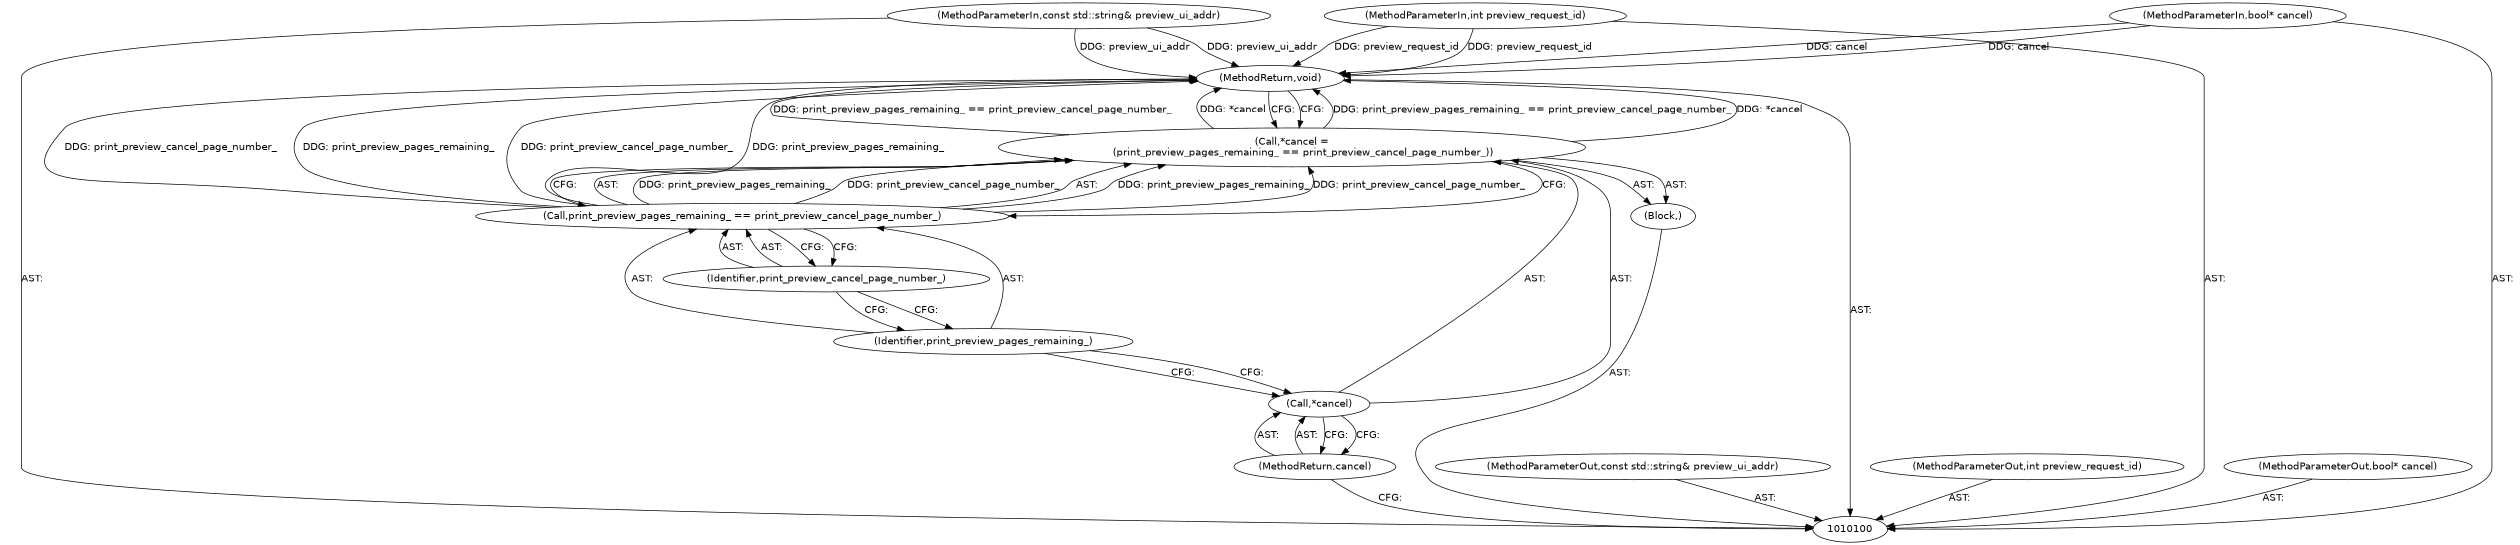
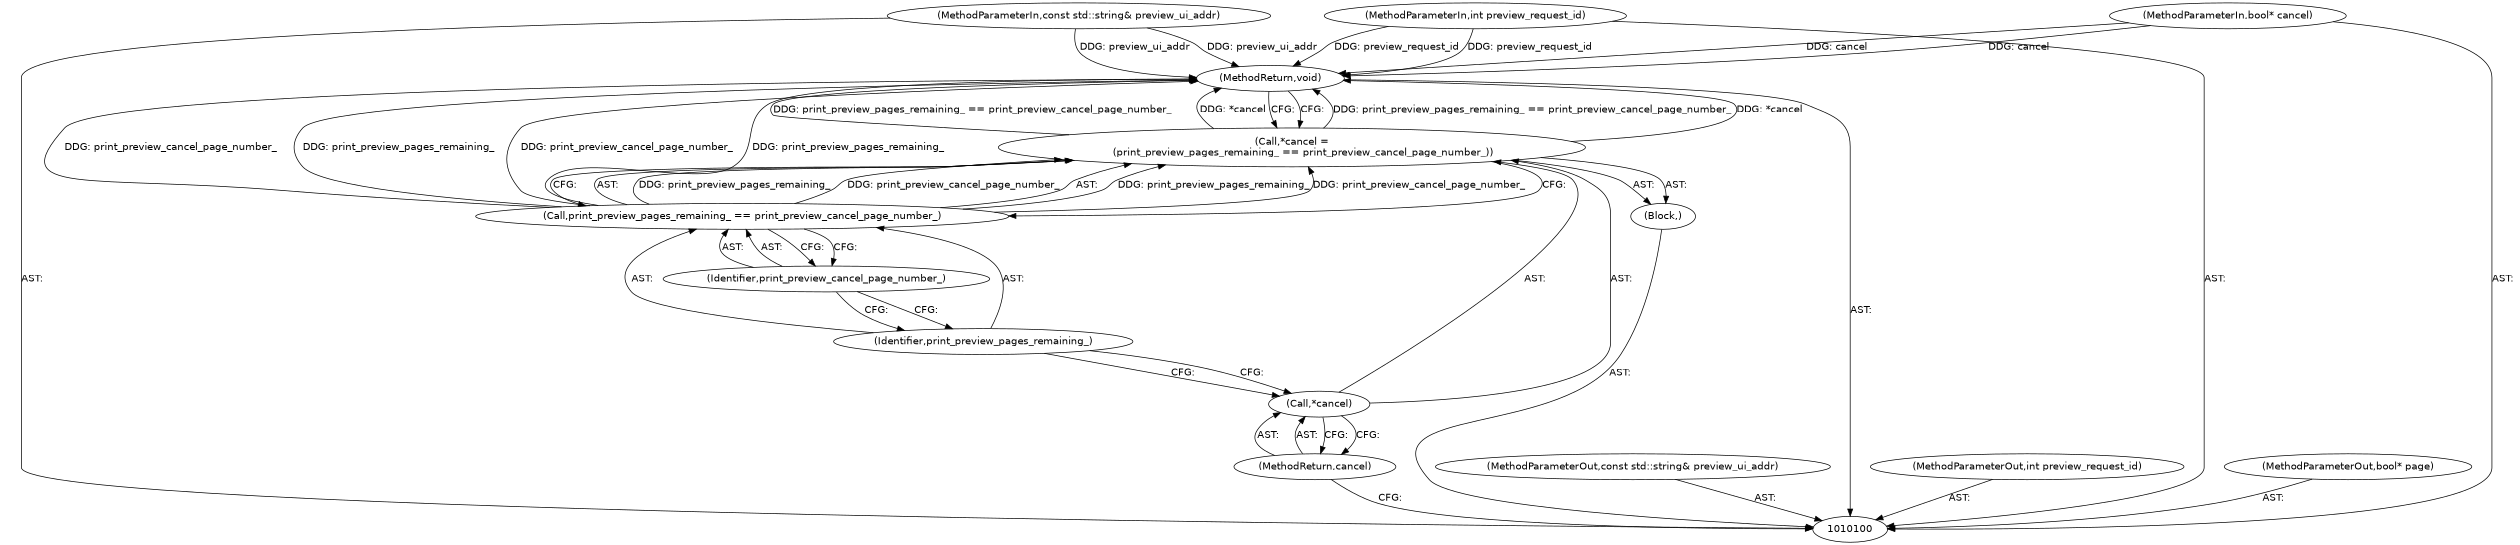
(2348, 467) -> (2348, 467)
